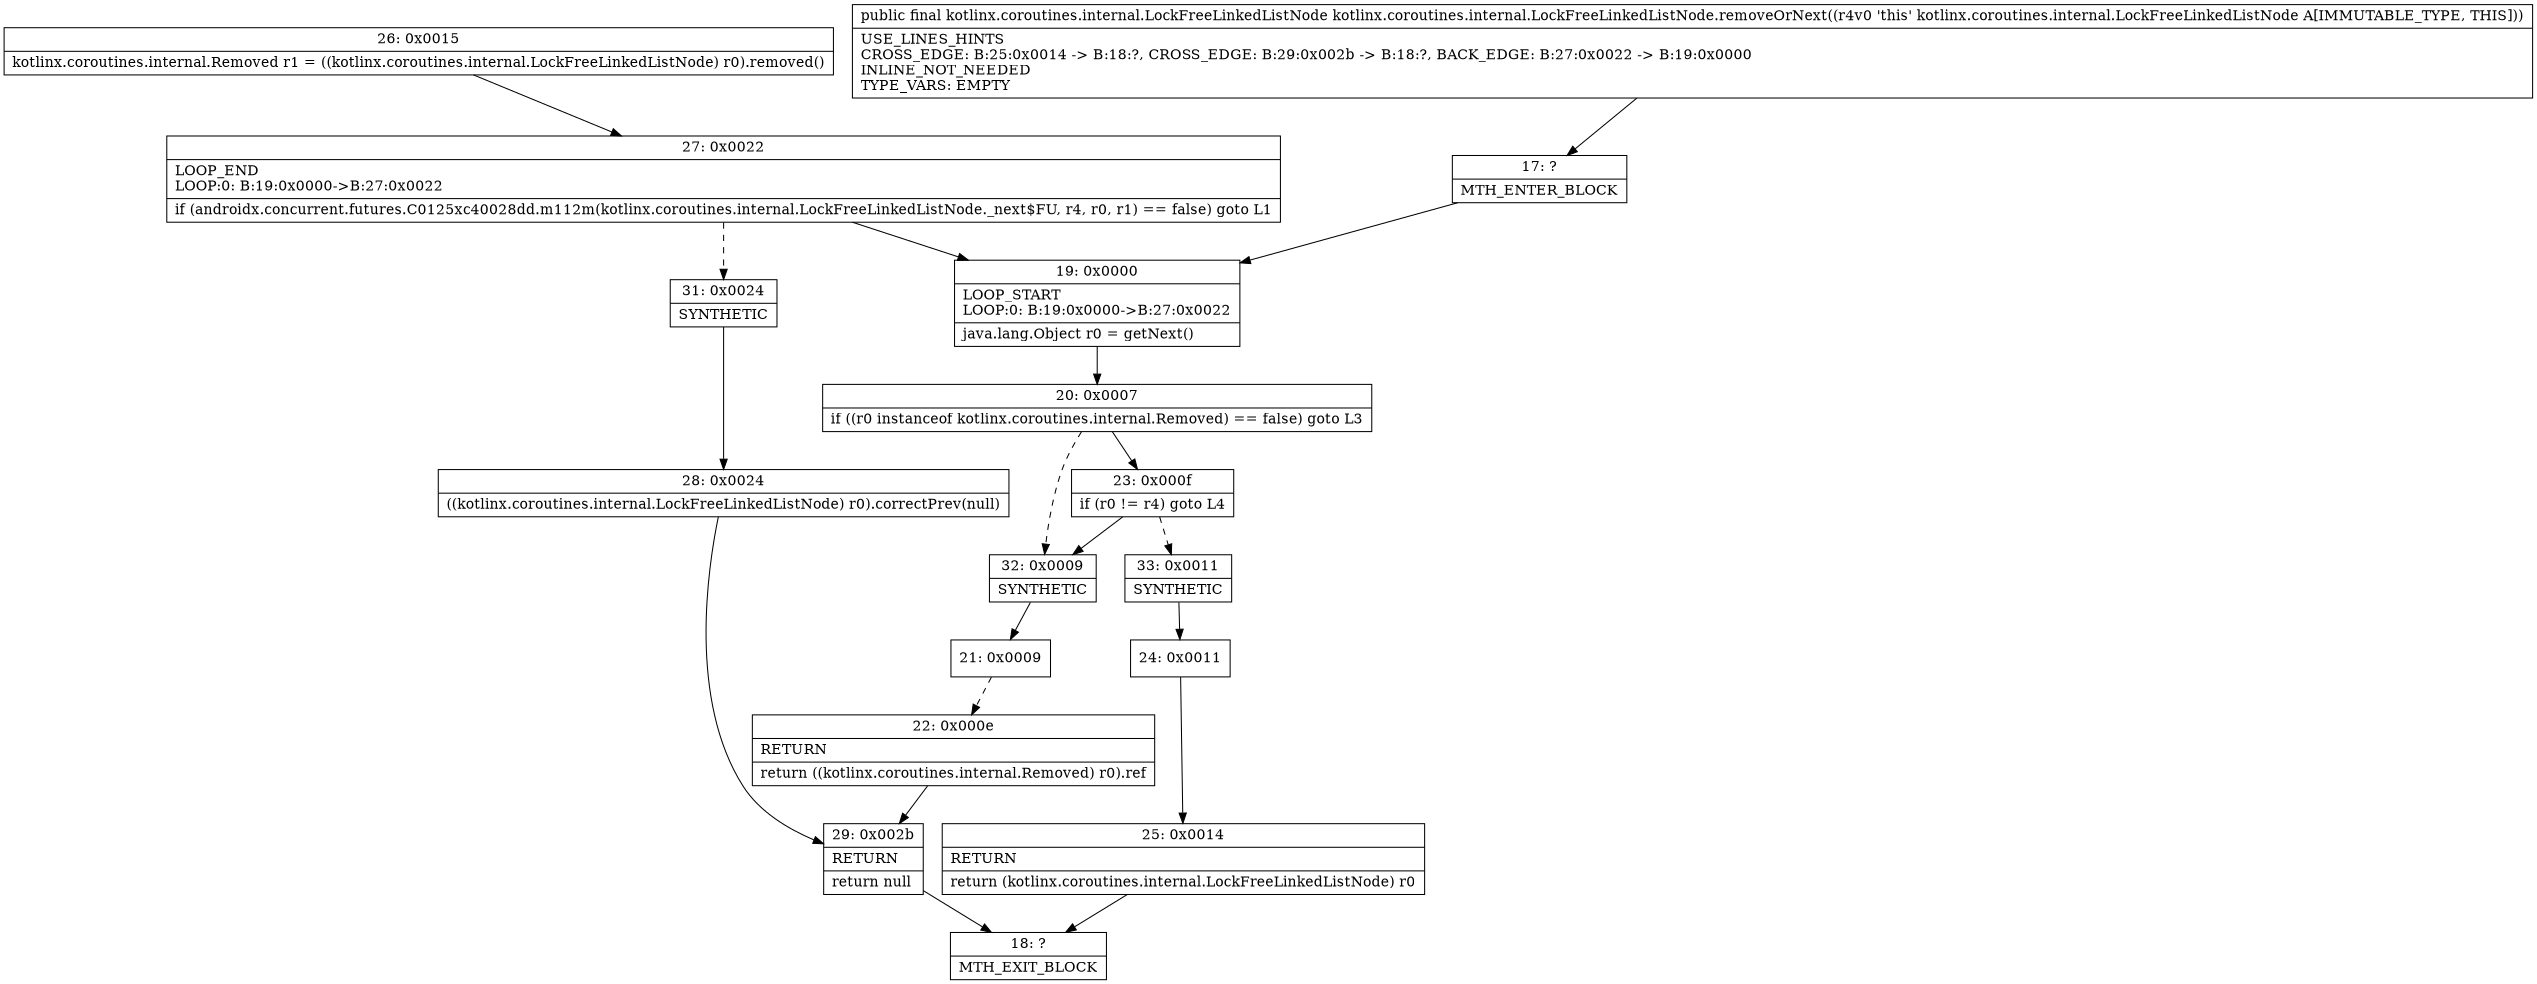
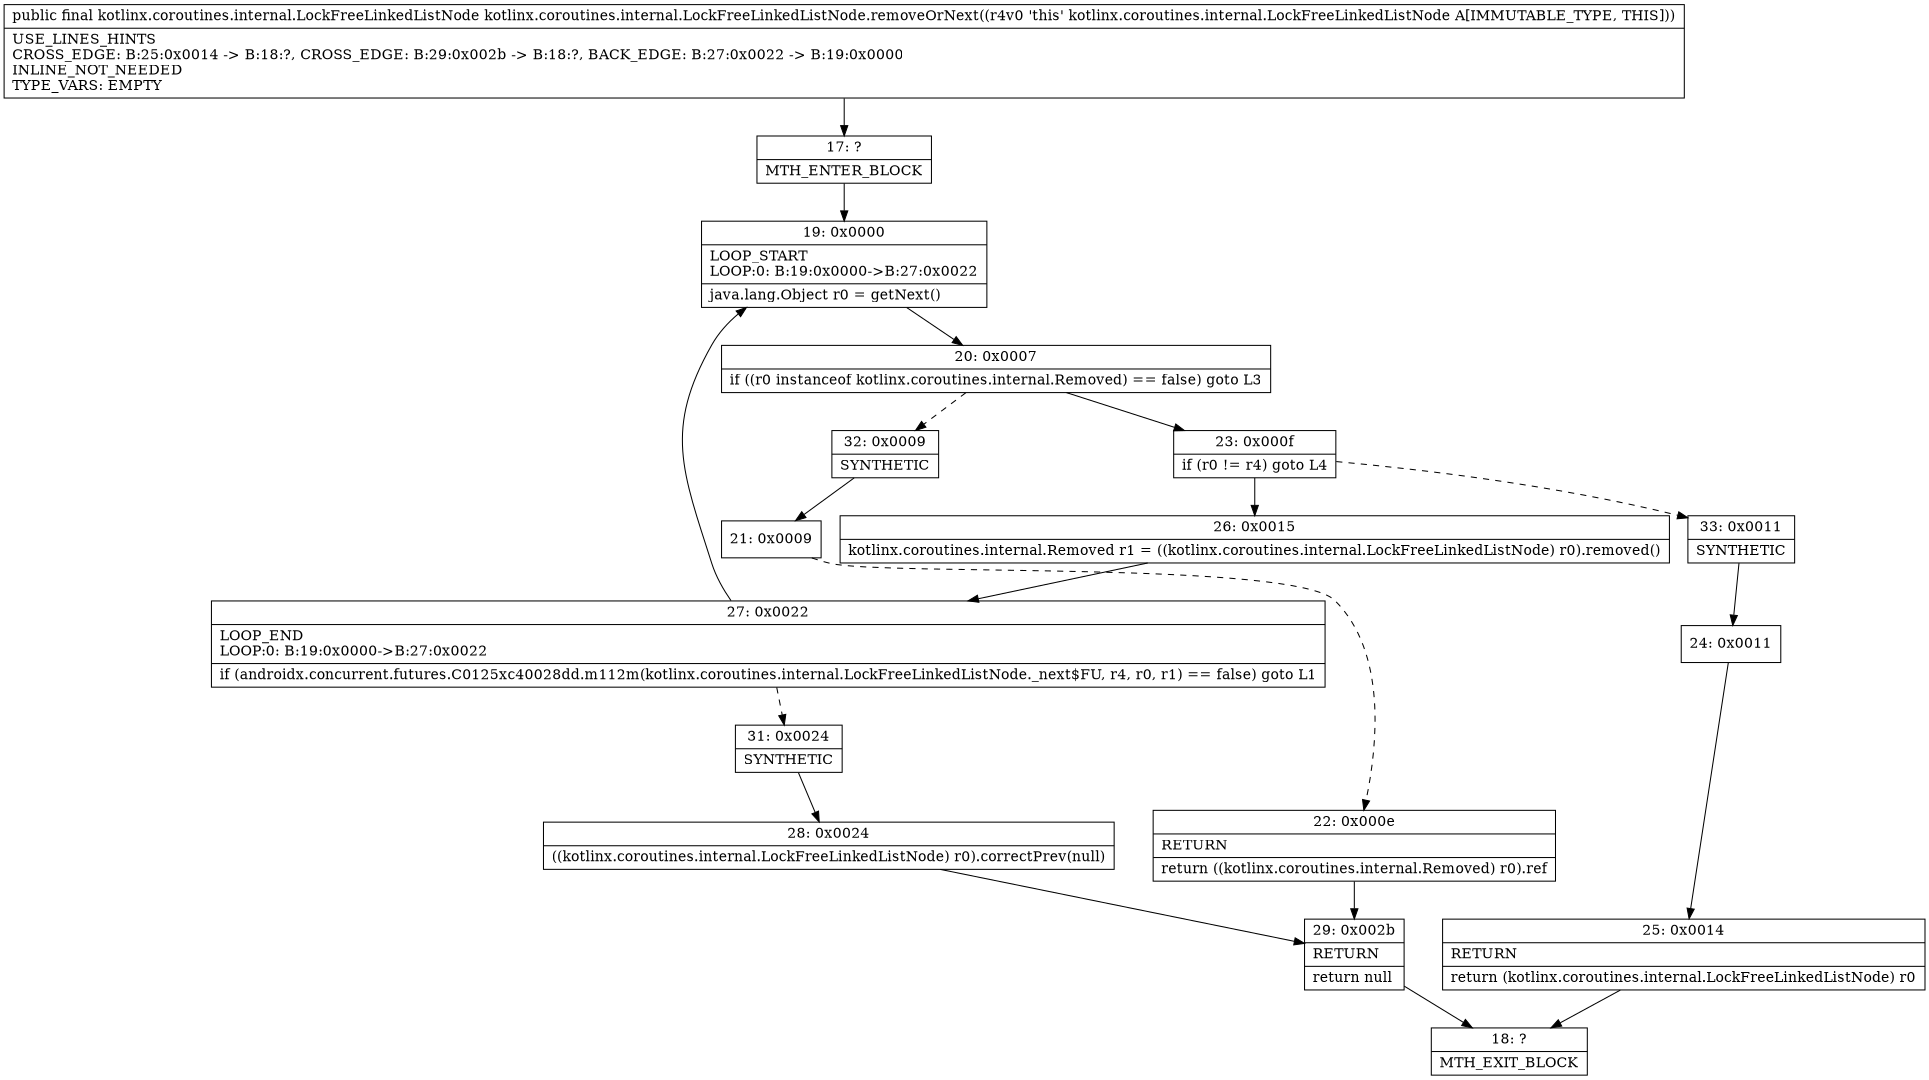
(1102, 533) -> (1255, 492)
